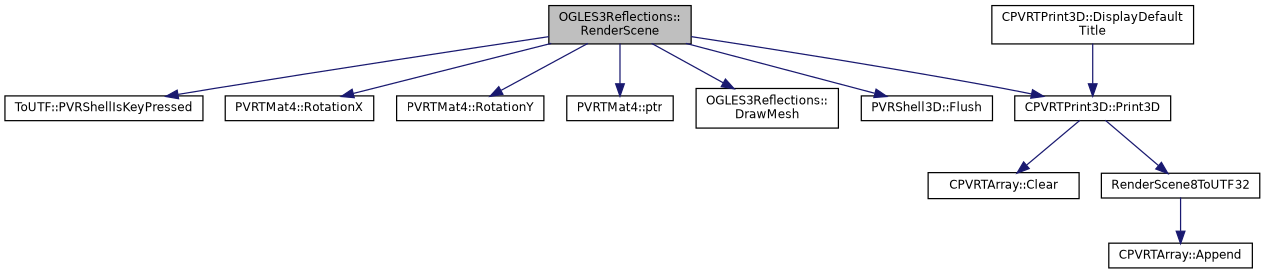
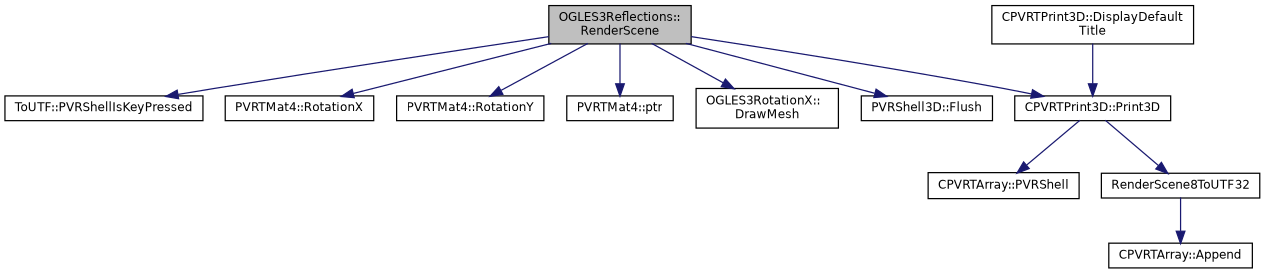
(767, 108) -> (767, 108)
(1004, 186) -> (1004, 186)
